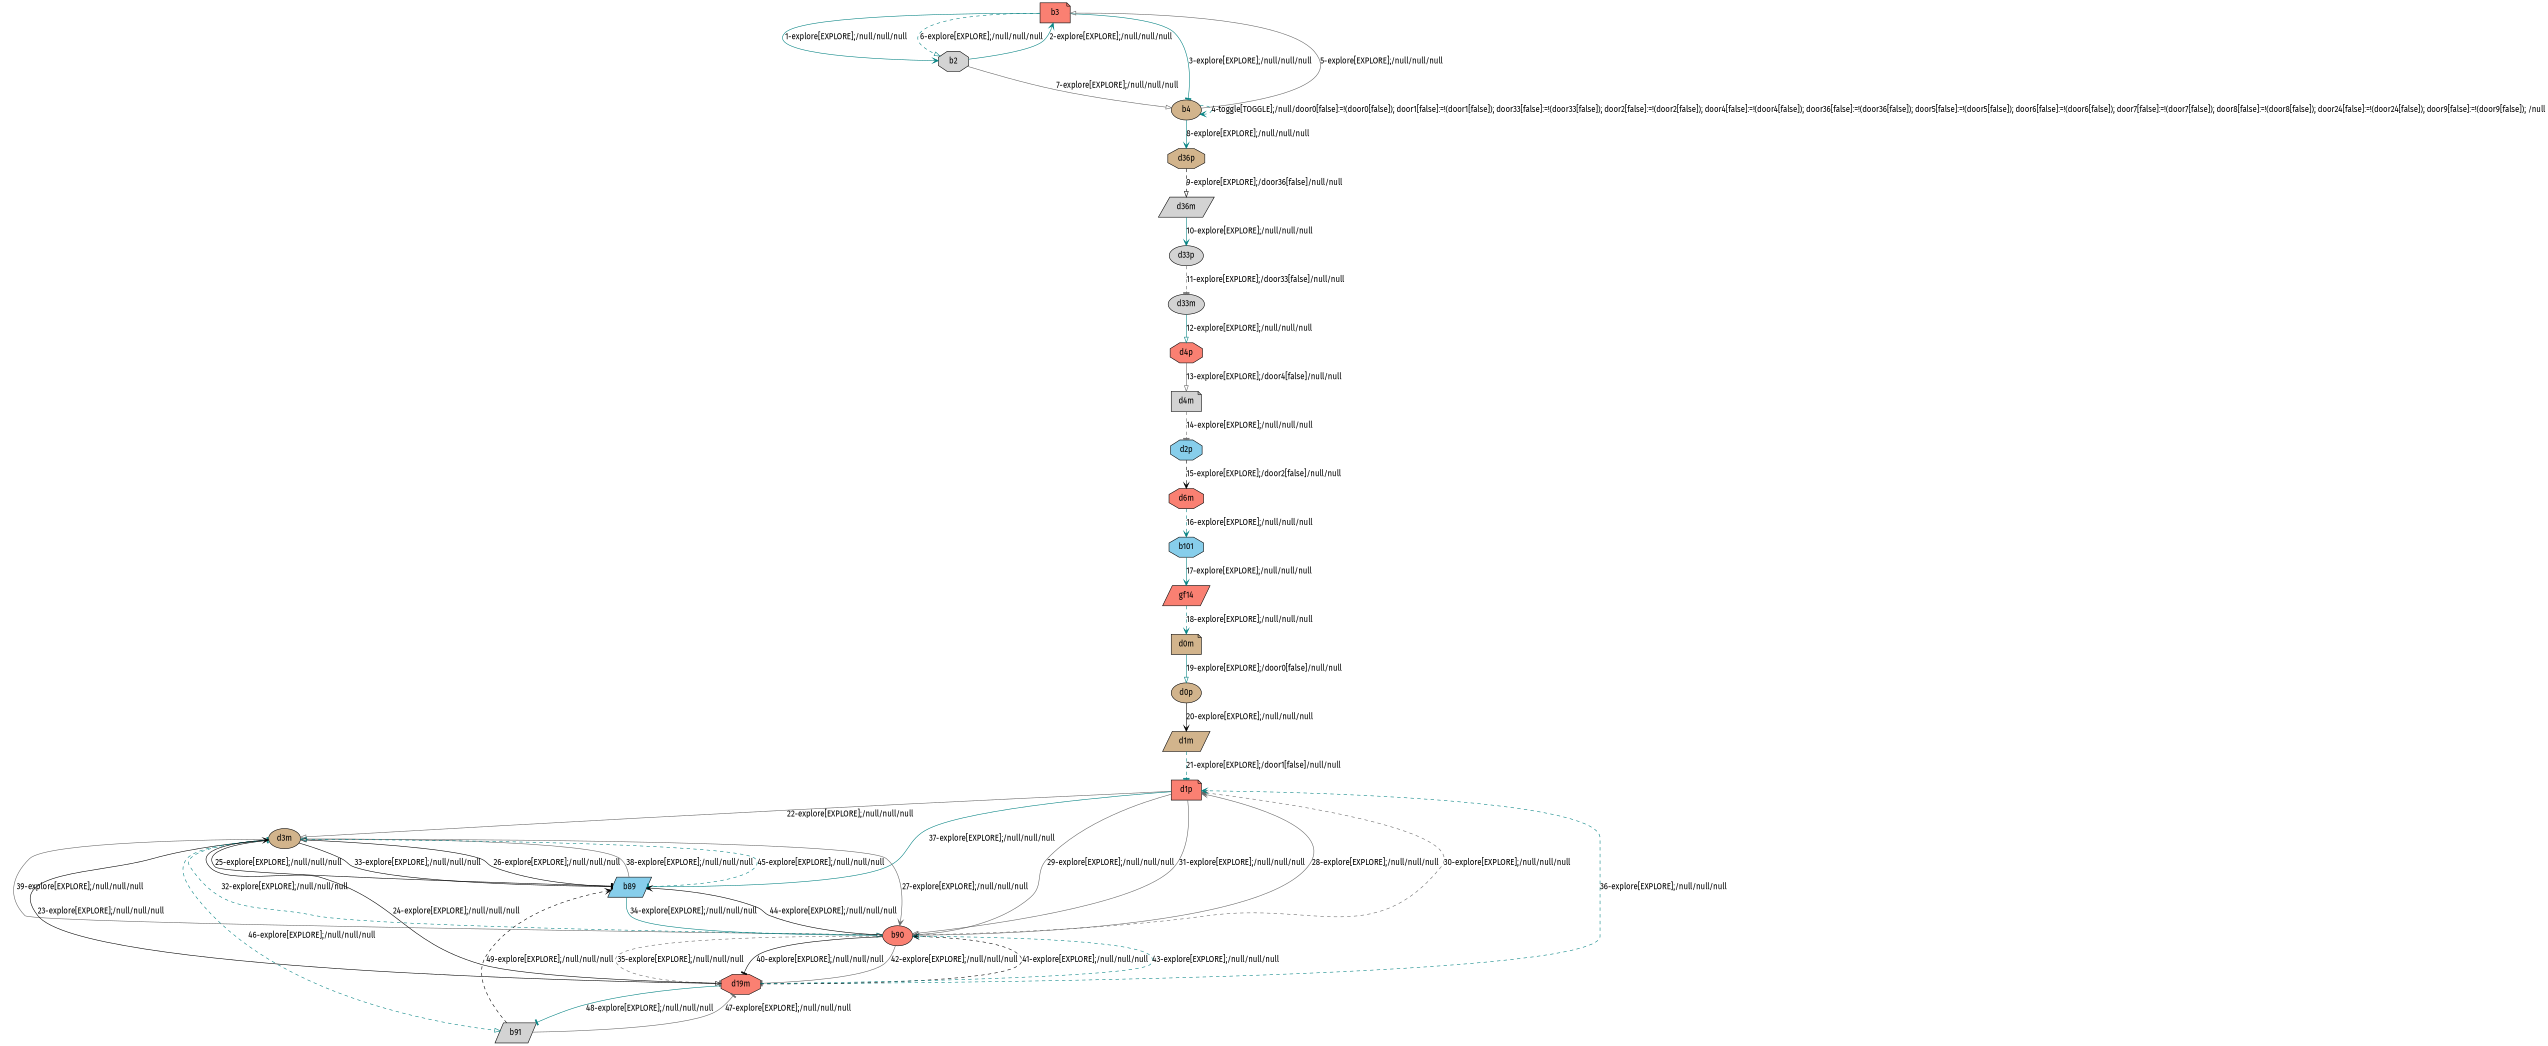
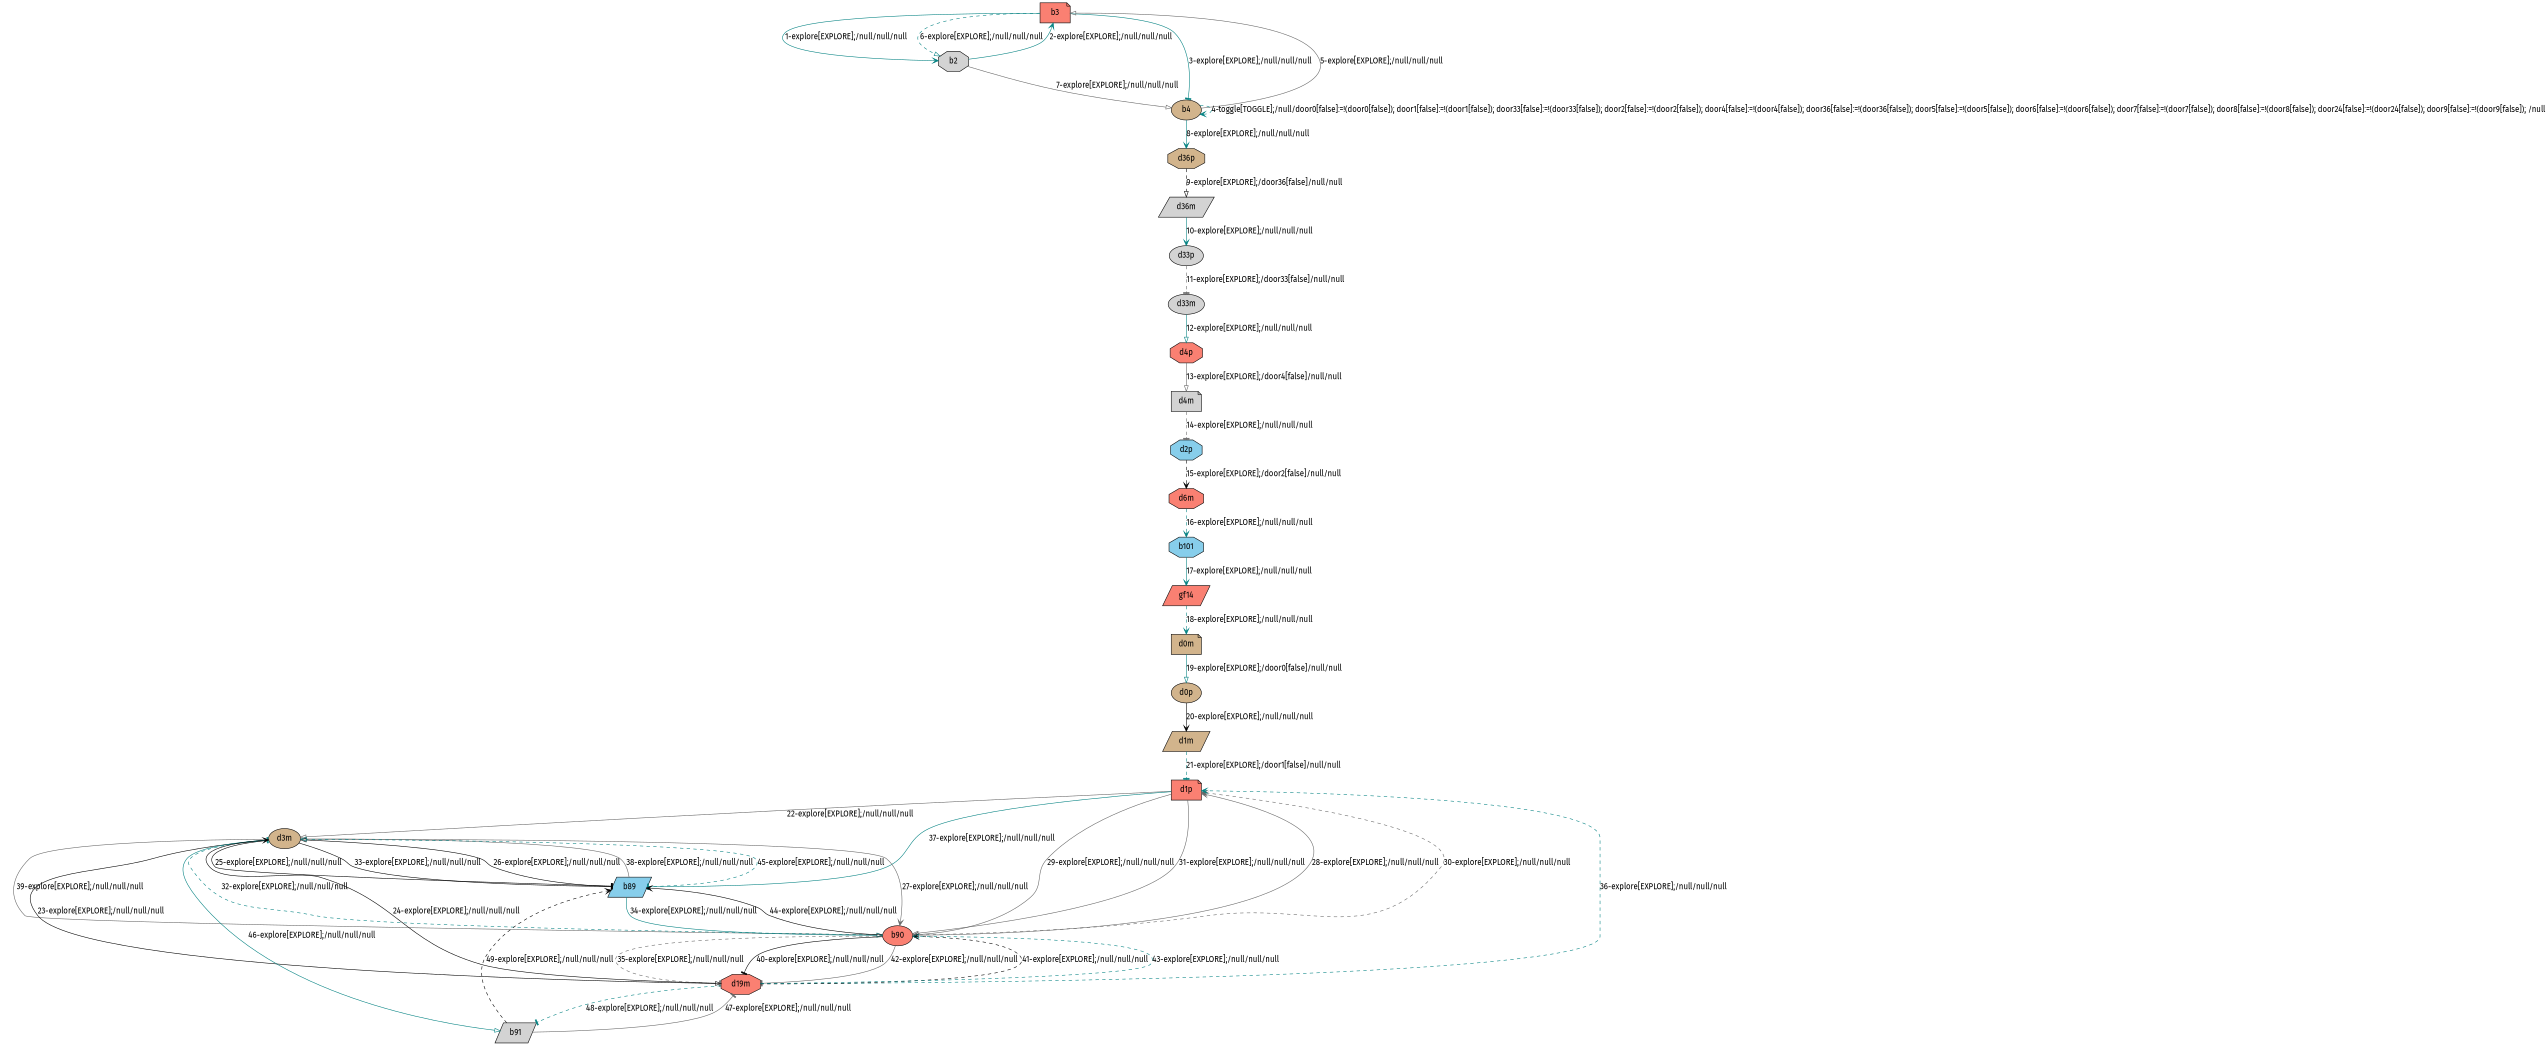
(265, 957) -> (265, 957)
(628, 996) -> (628, 996)
